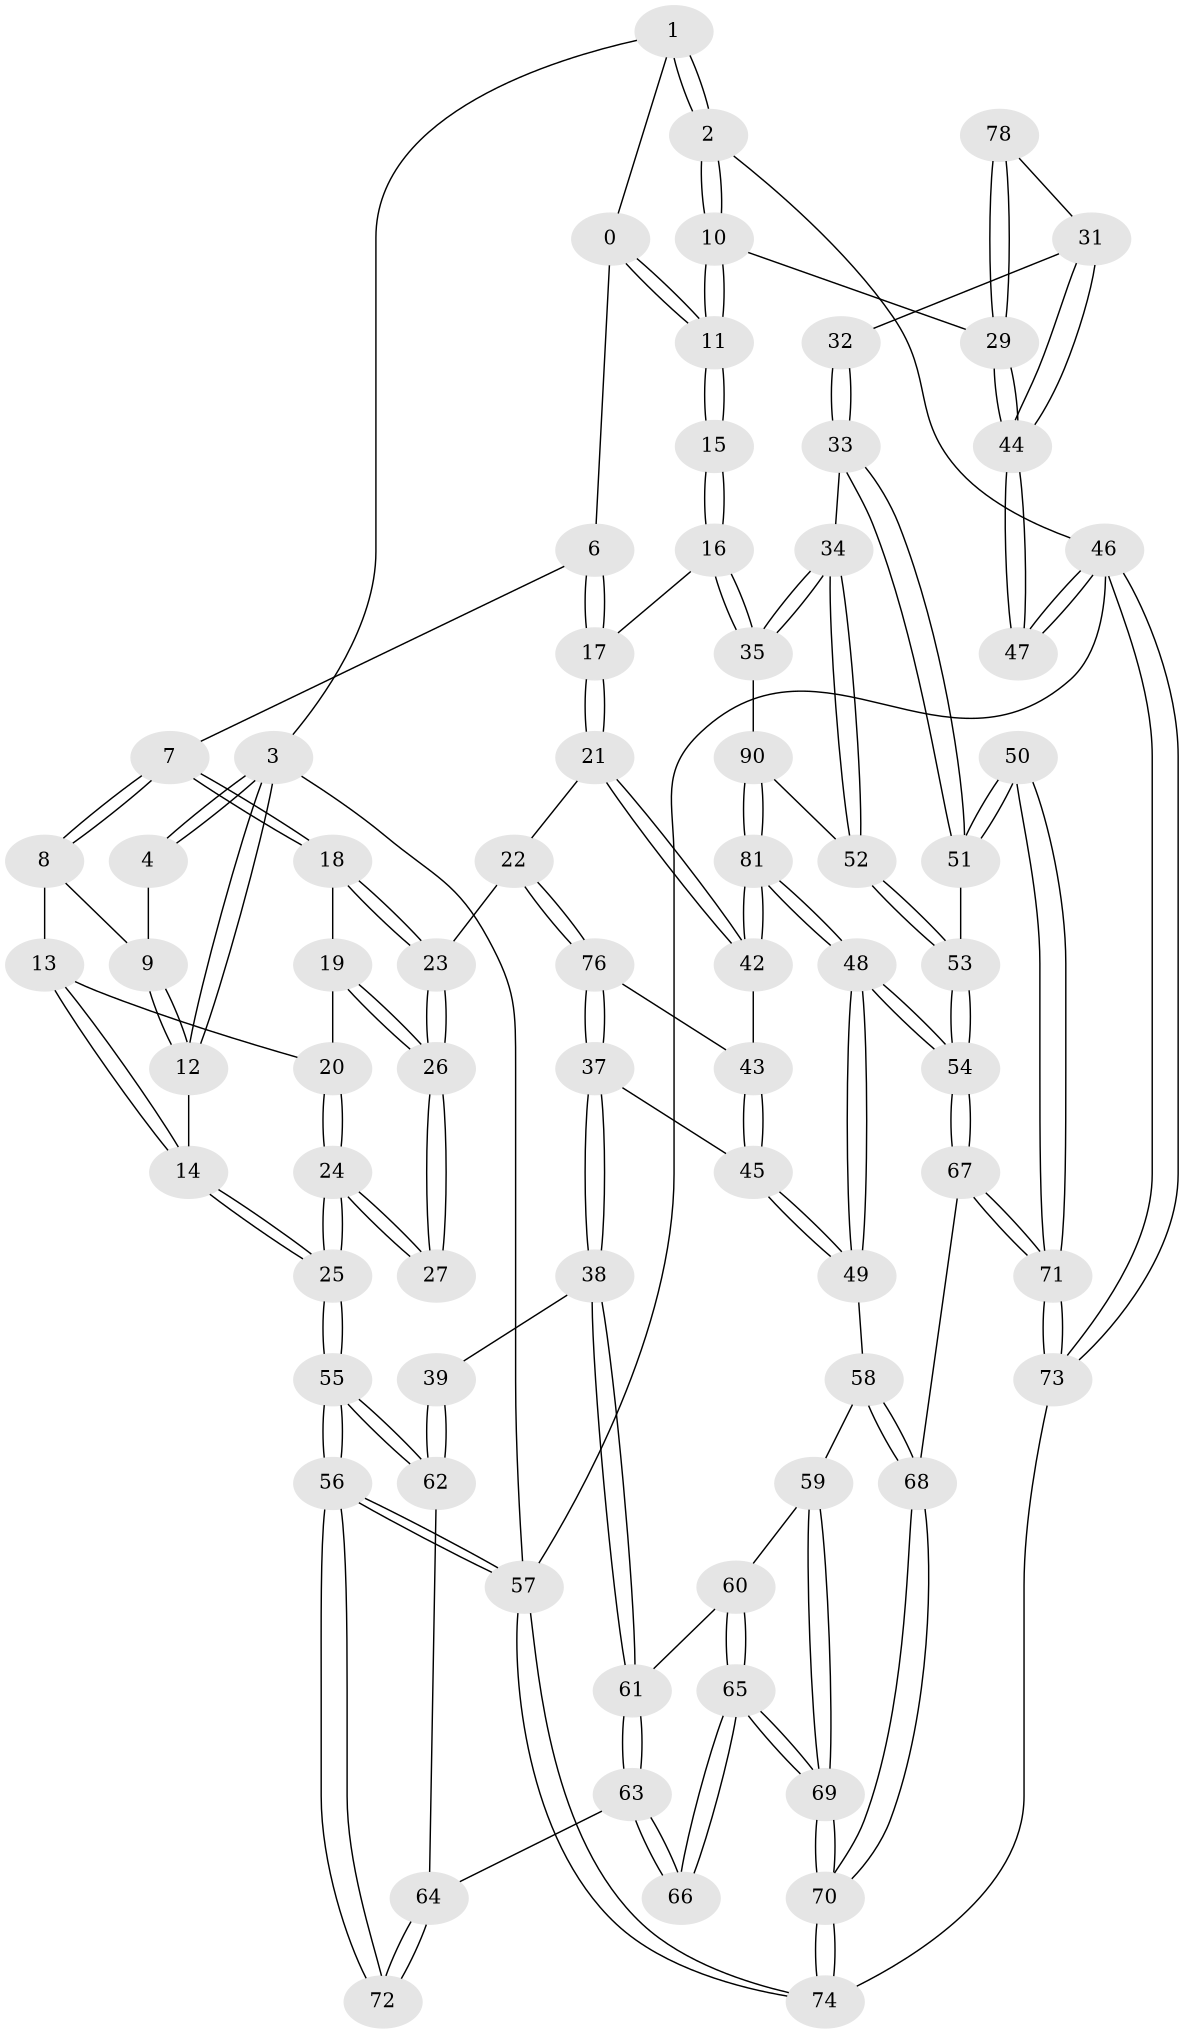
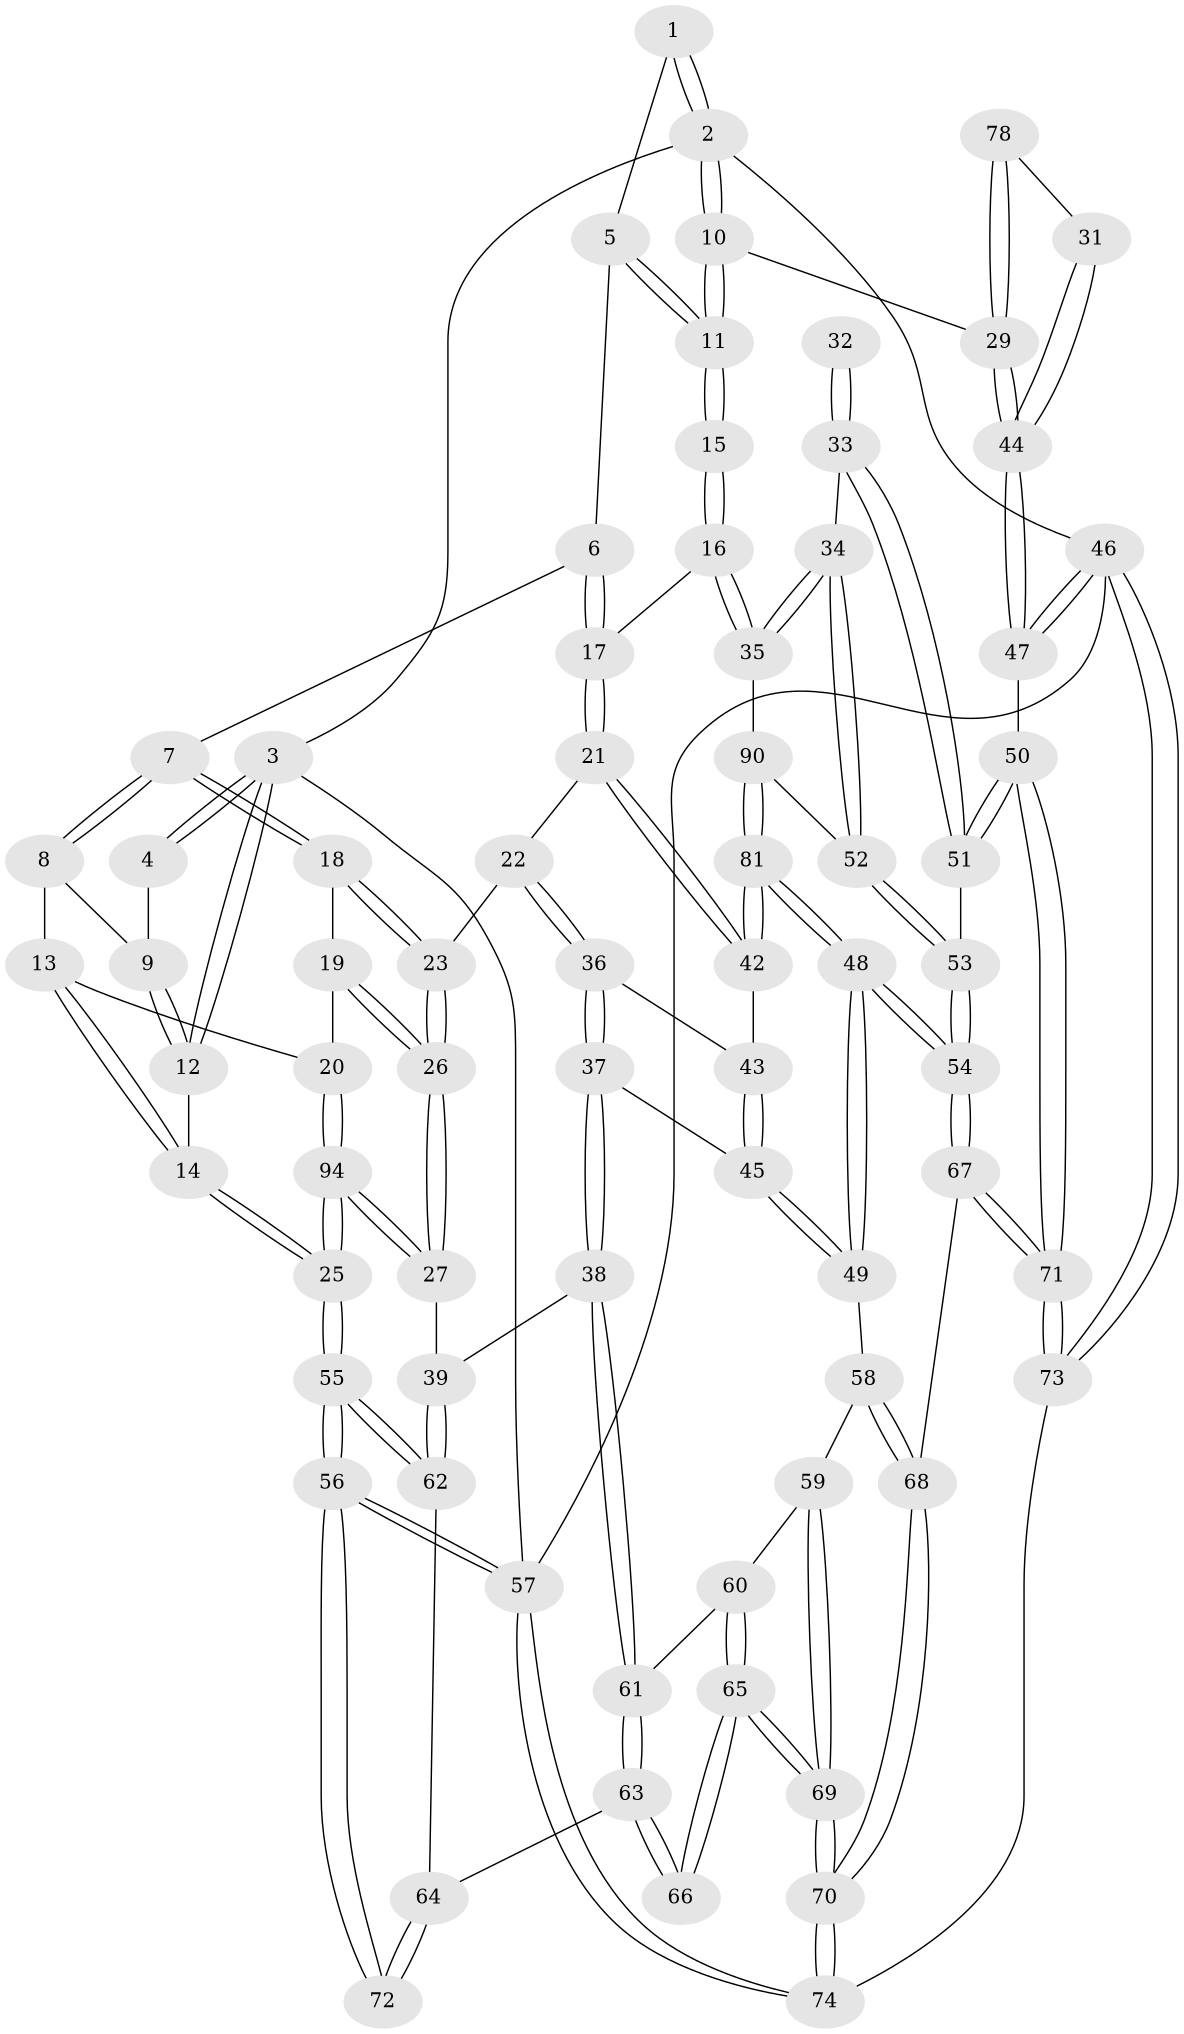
(611, 239) -> (611, 239)
(966, 291) -> none
(376, 322) -> (448, 415)
none -> (1018, 701)
(595, 965) -> (595, 965)
(333, 1172) -> (333, 1172)
none -> (436, 1328)
